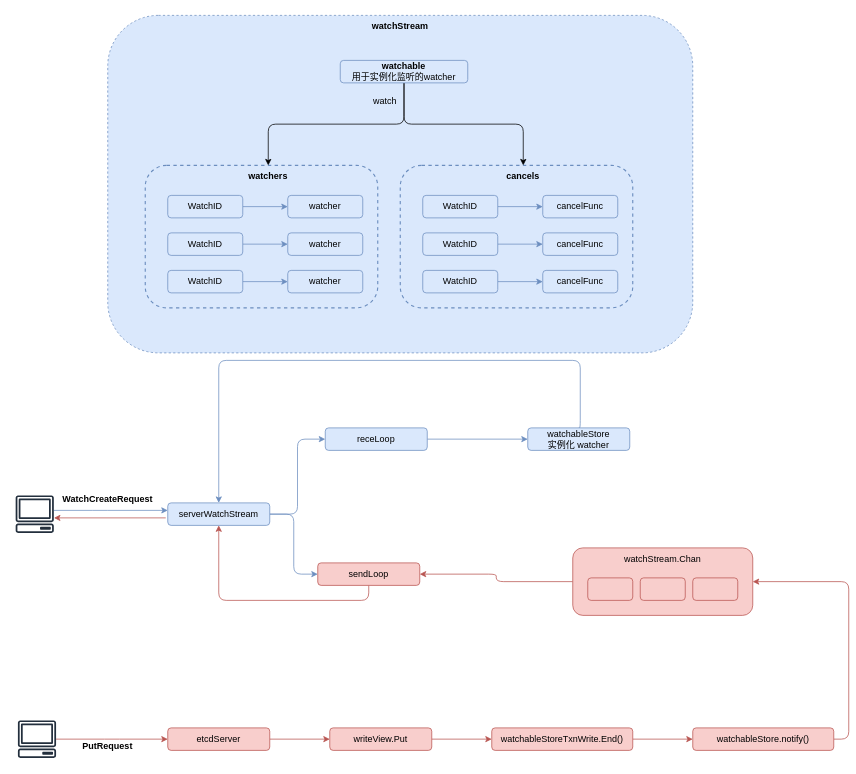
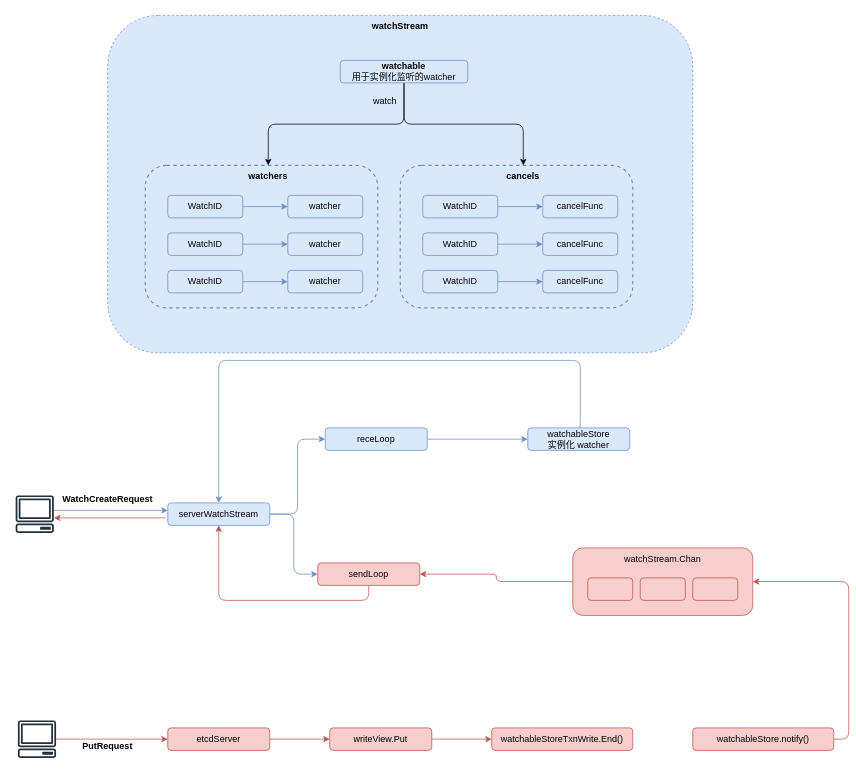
(686, 739) -> none
